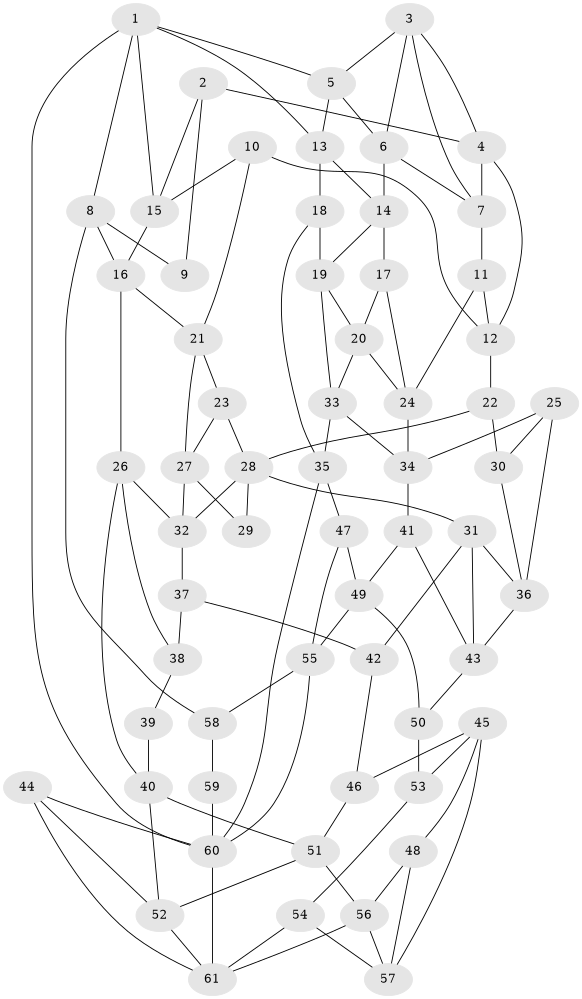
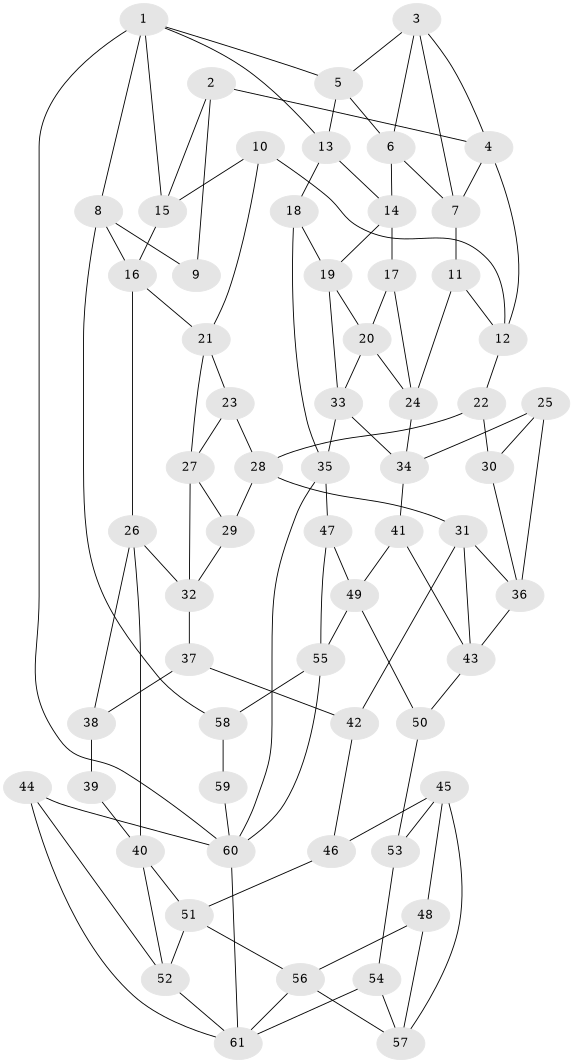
(220, 496) -> (210, 564)
